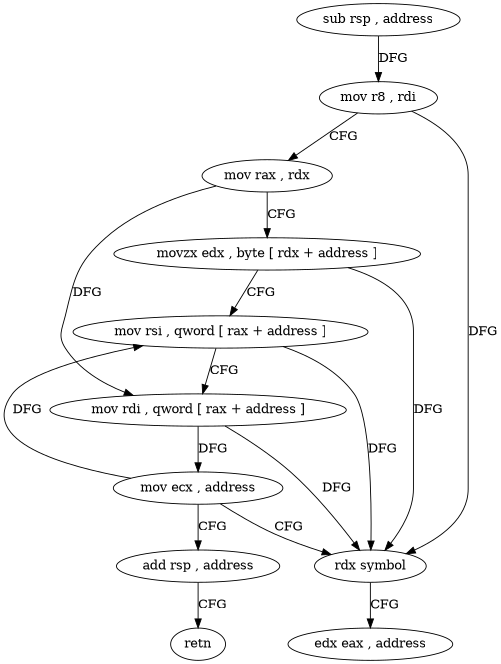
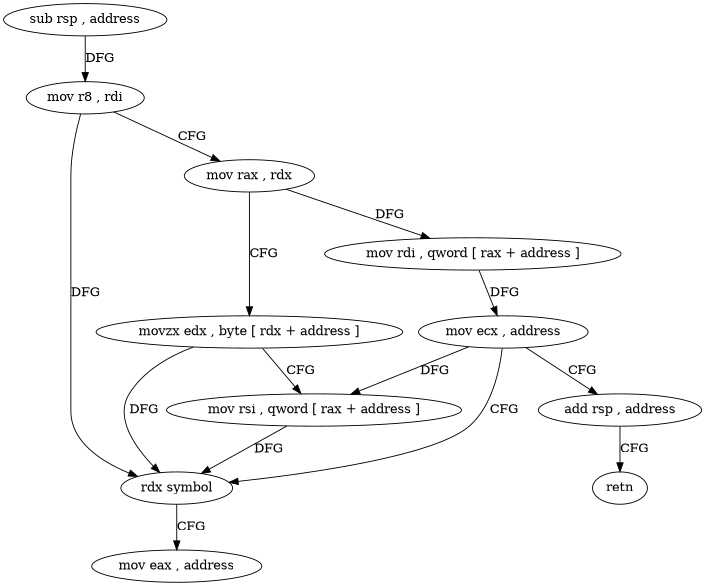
(211, 367) -> none
(296, 477) -> none
(370, 644) -> (177, 566)
